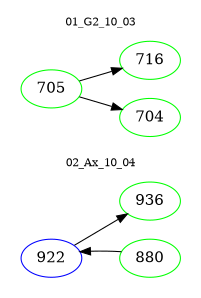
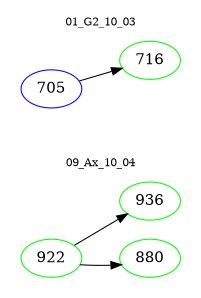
(51, 89) -> (51, 89)
(150, 117) -> none
(101, 164) -> (101, 164)
(106, 251) -> (95, 265)
(51, 258) -> (51, 258)
